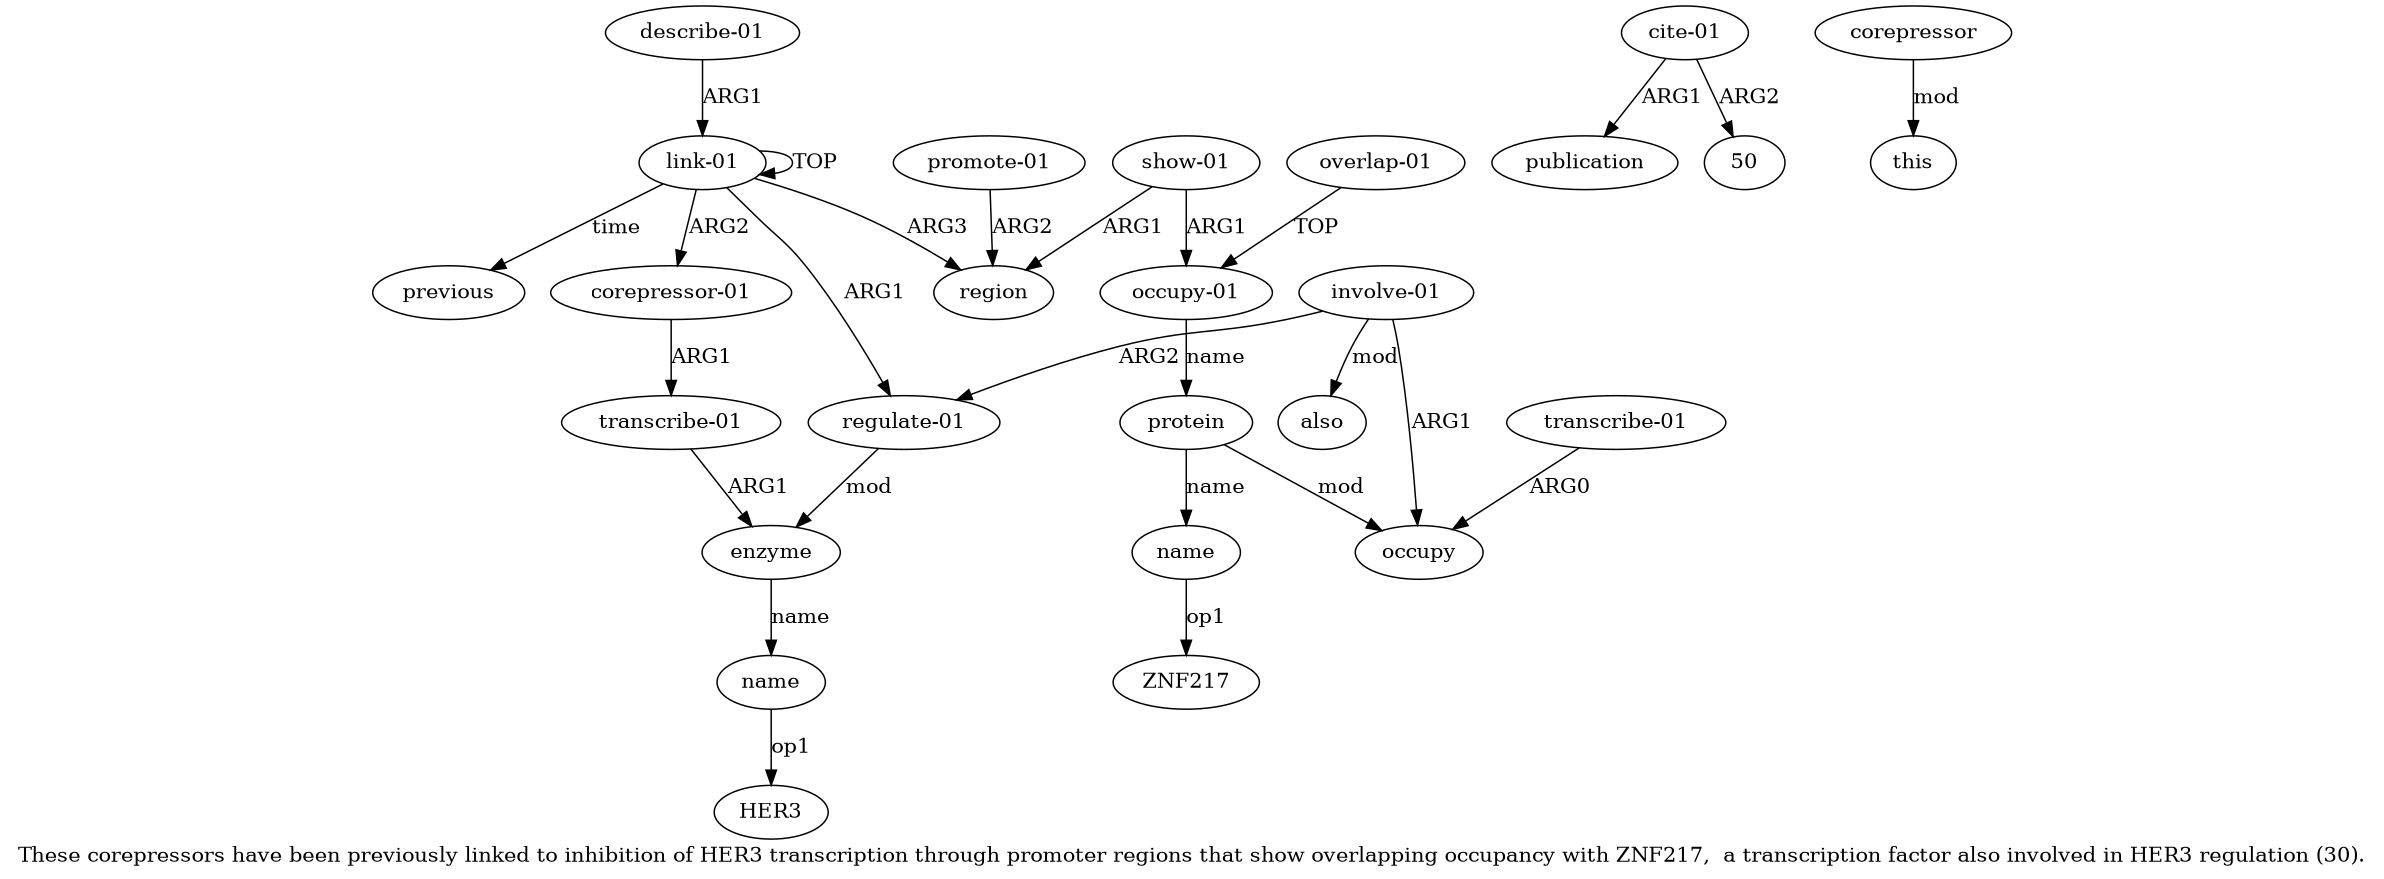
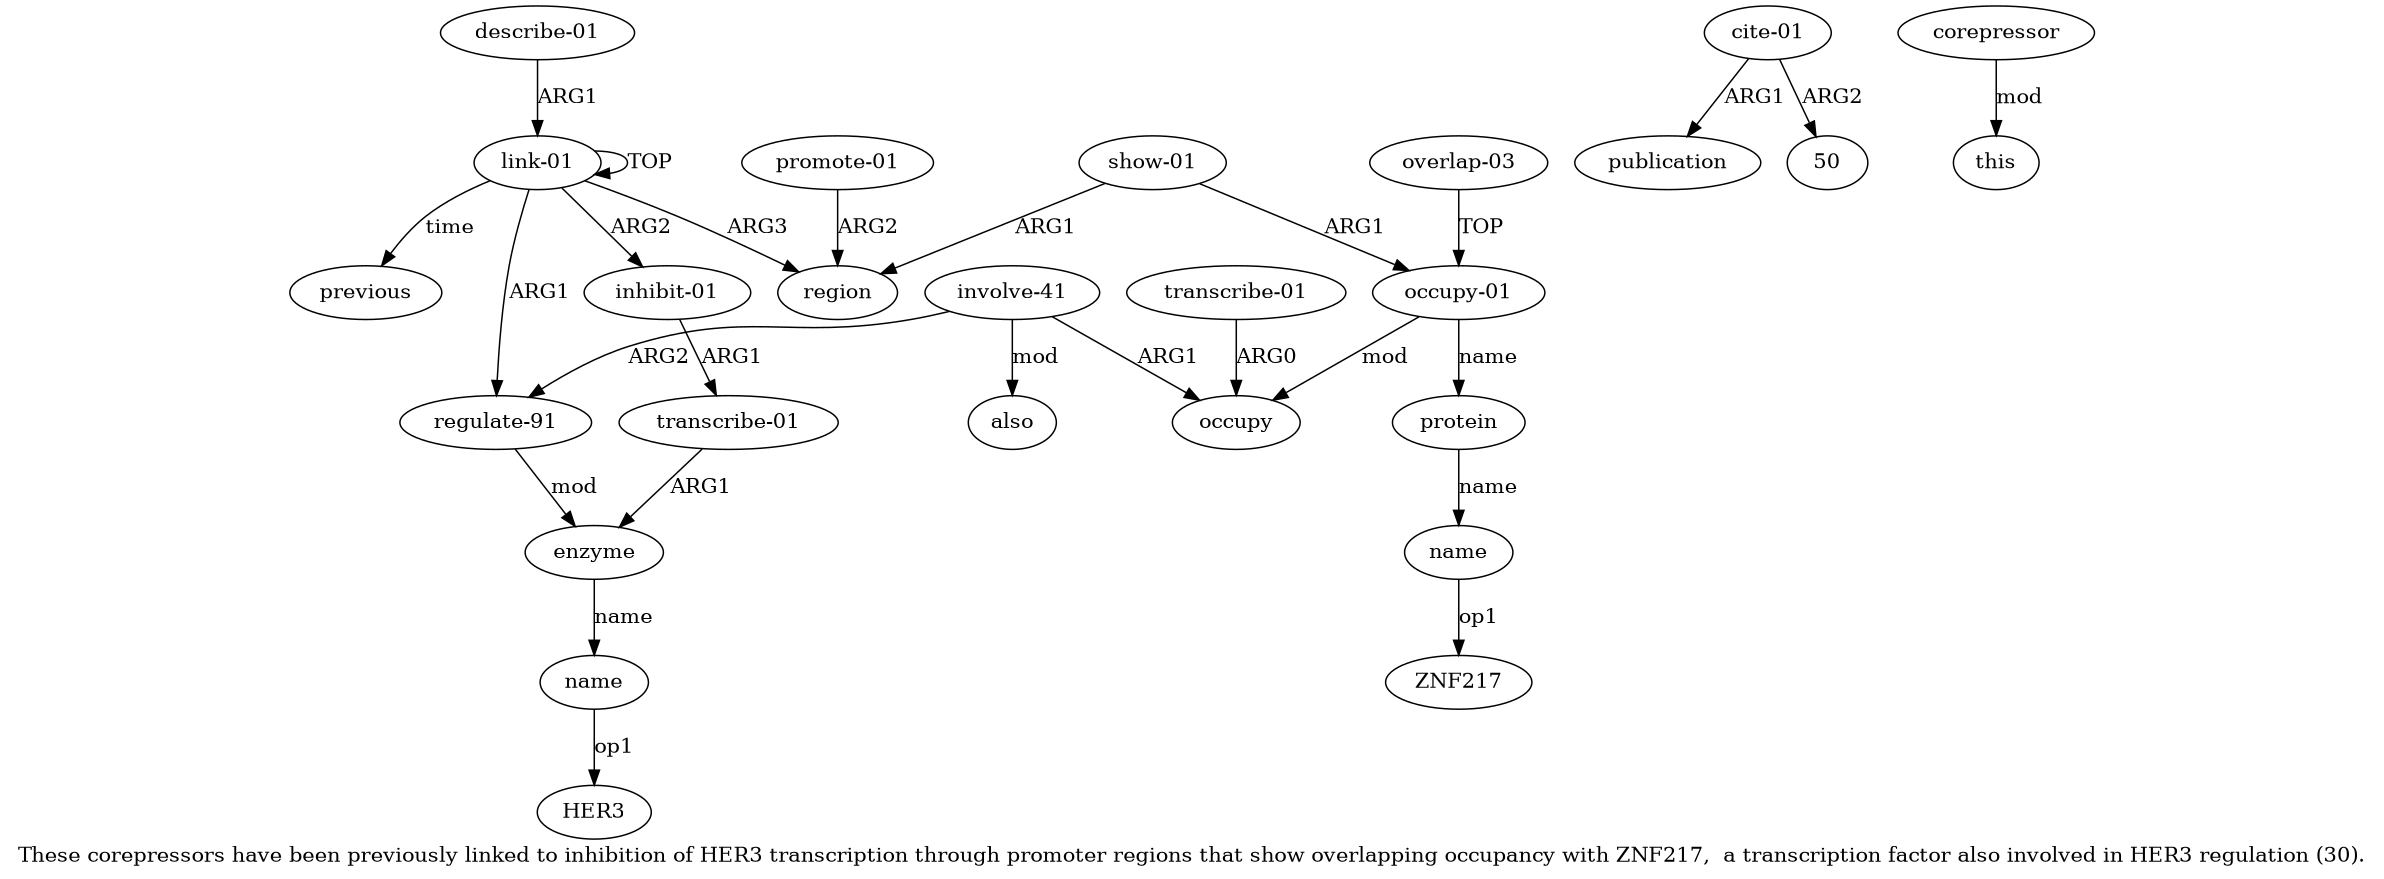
(1376, 163) -> (1459, 163)
(671, 293) -> (667, 293)
(1386, 293) -> (1012, 293)
(904, 423) -> (496, 423)
(1296, 484) -> (1353, 355)
